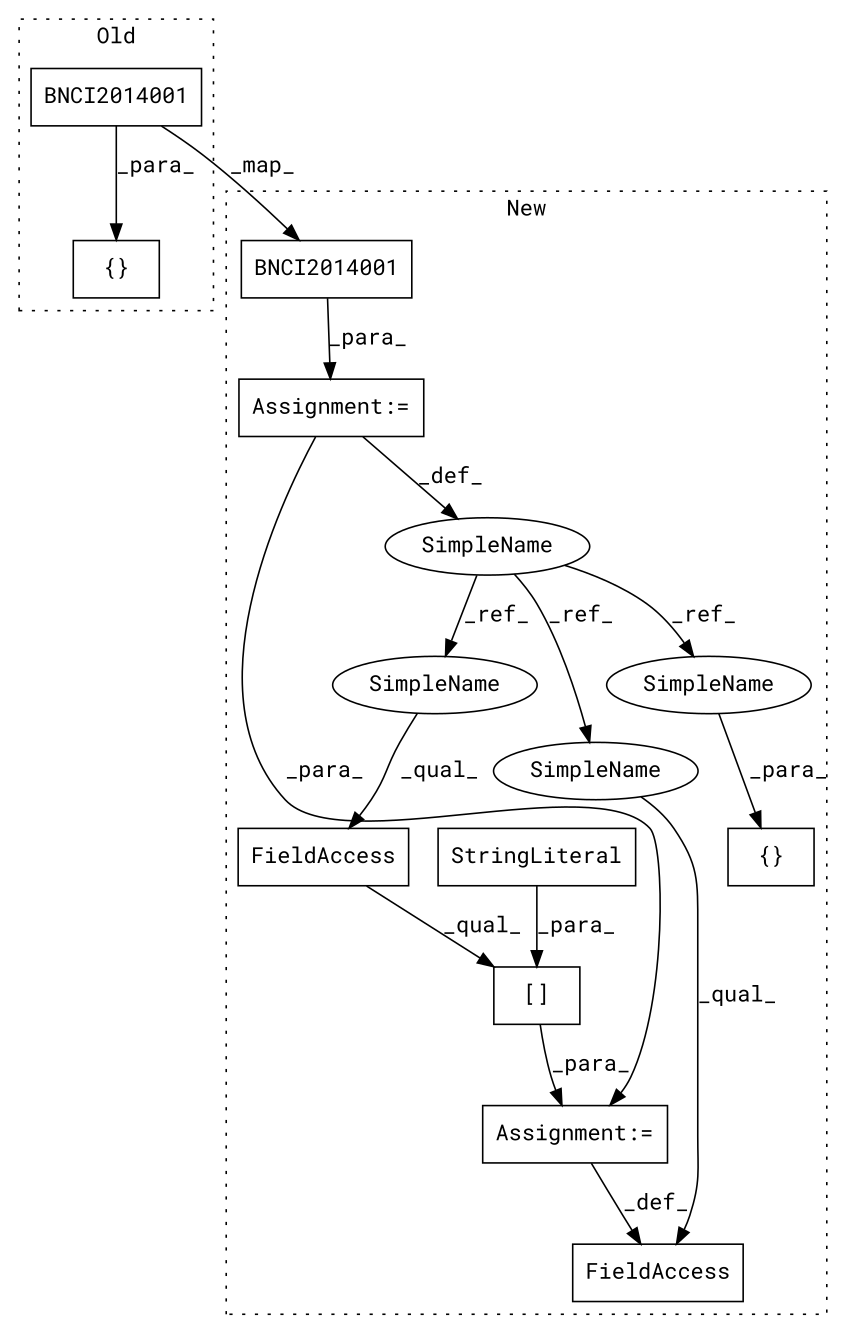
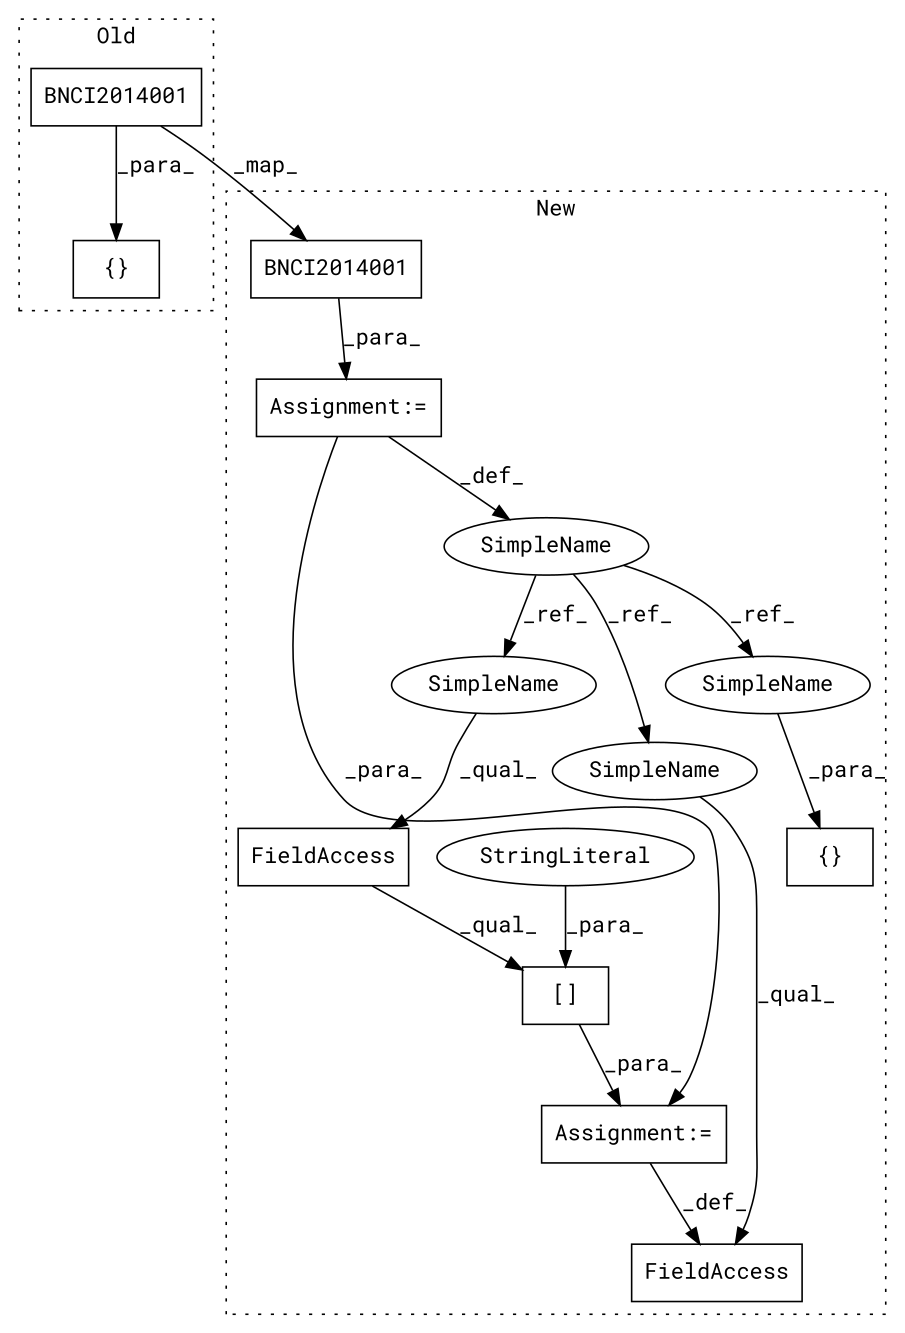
(537, 857) -> (566, 857)
